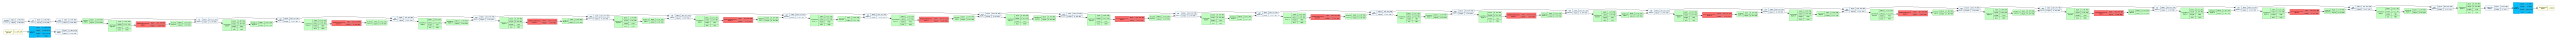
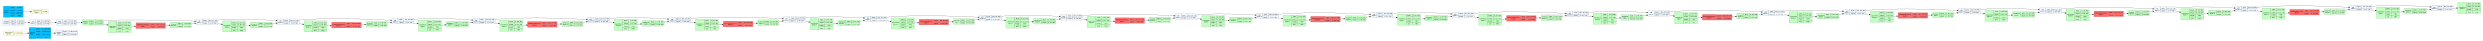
(2497, 8) -> none
